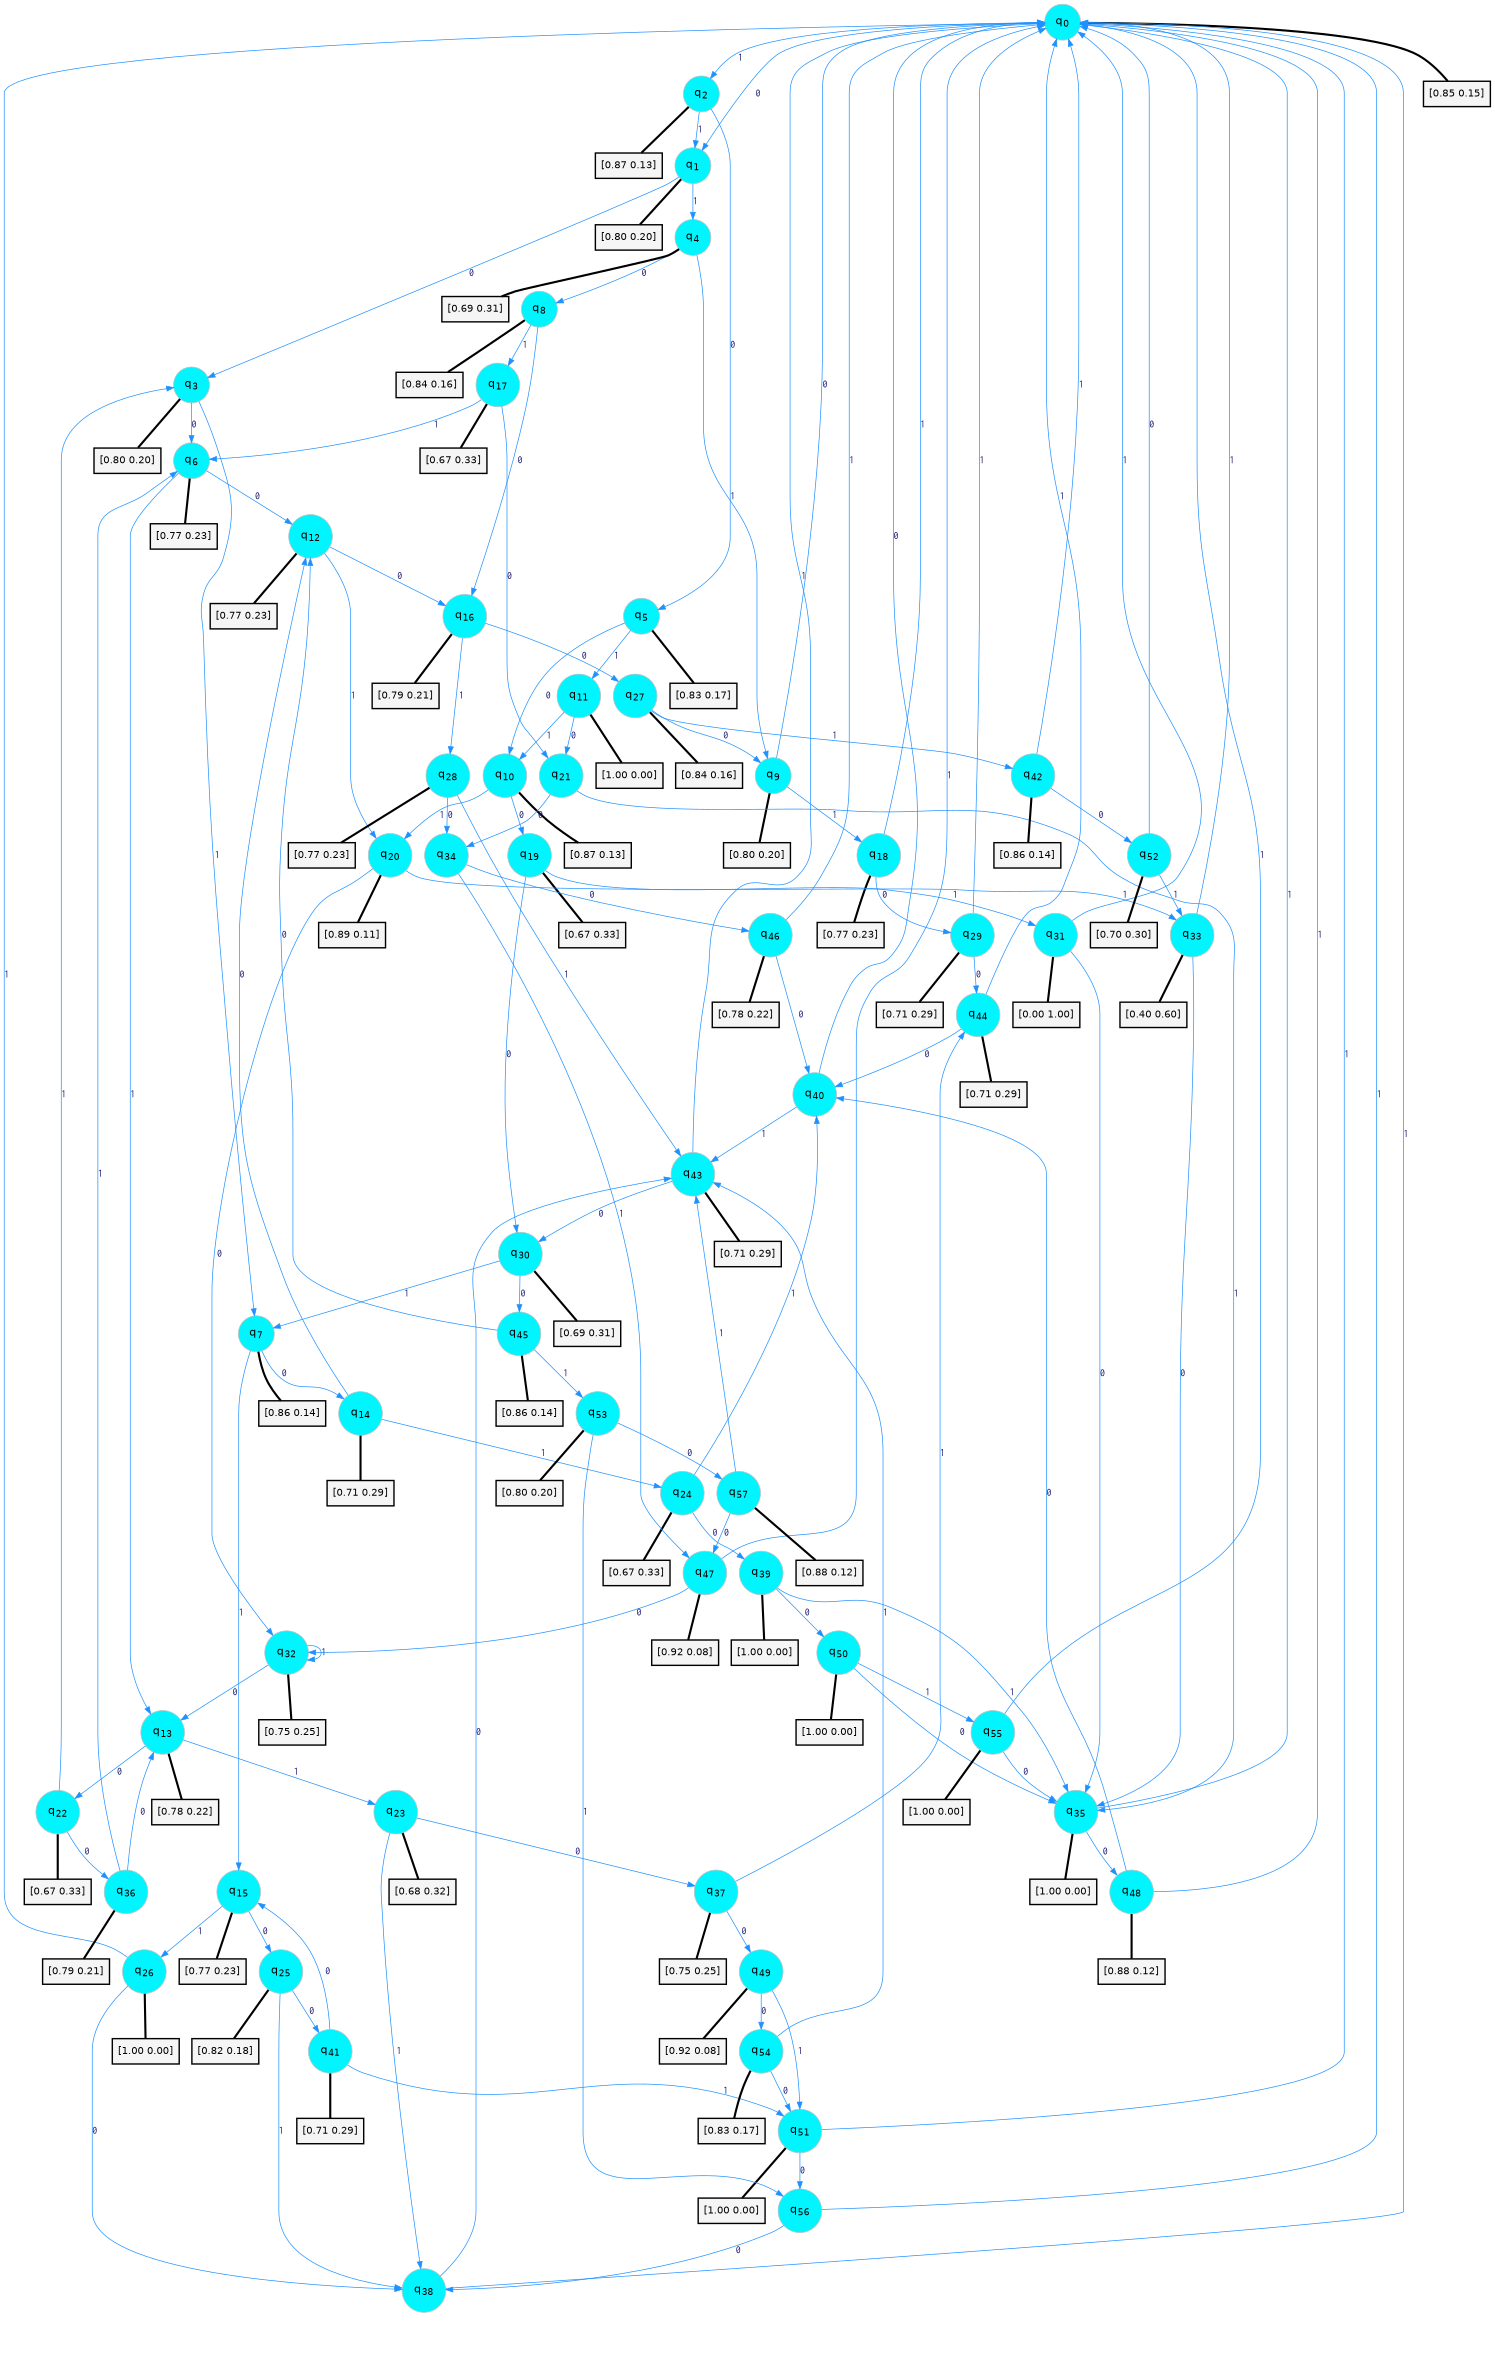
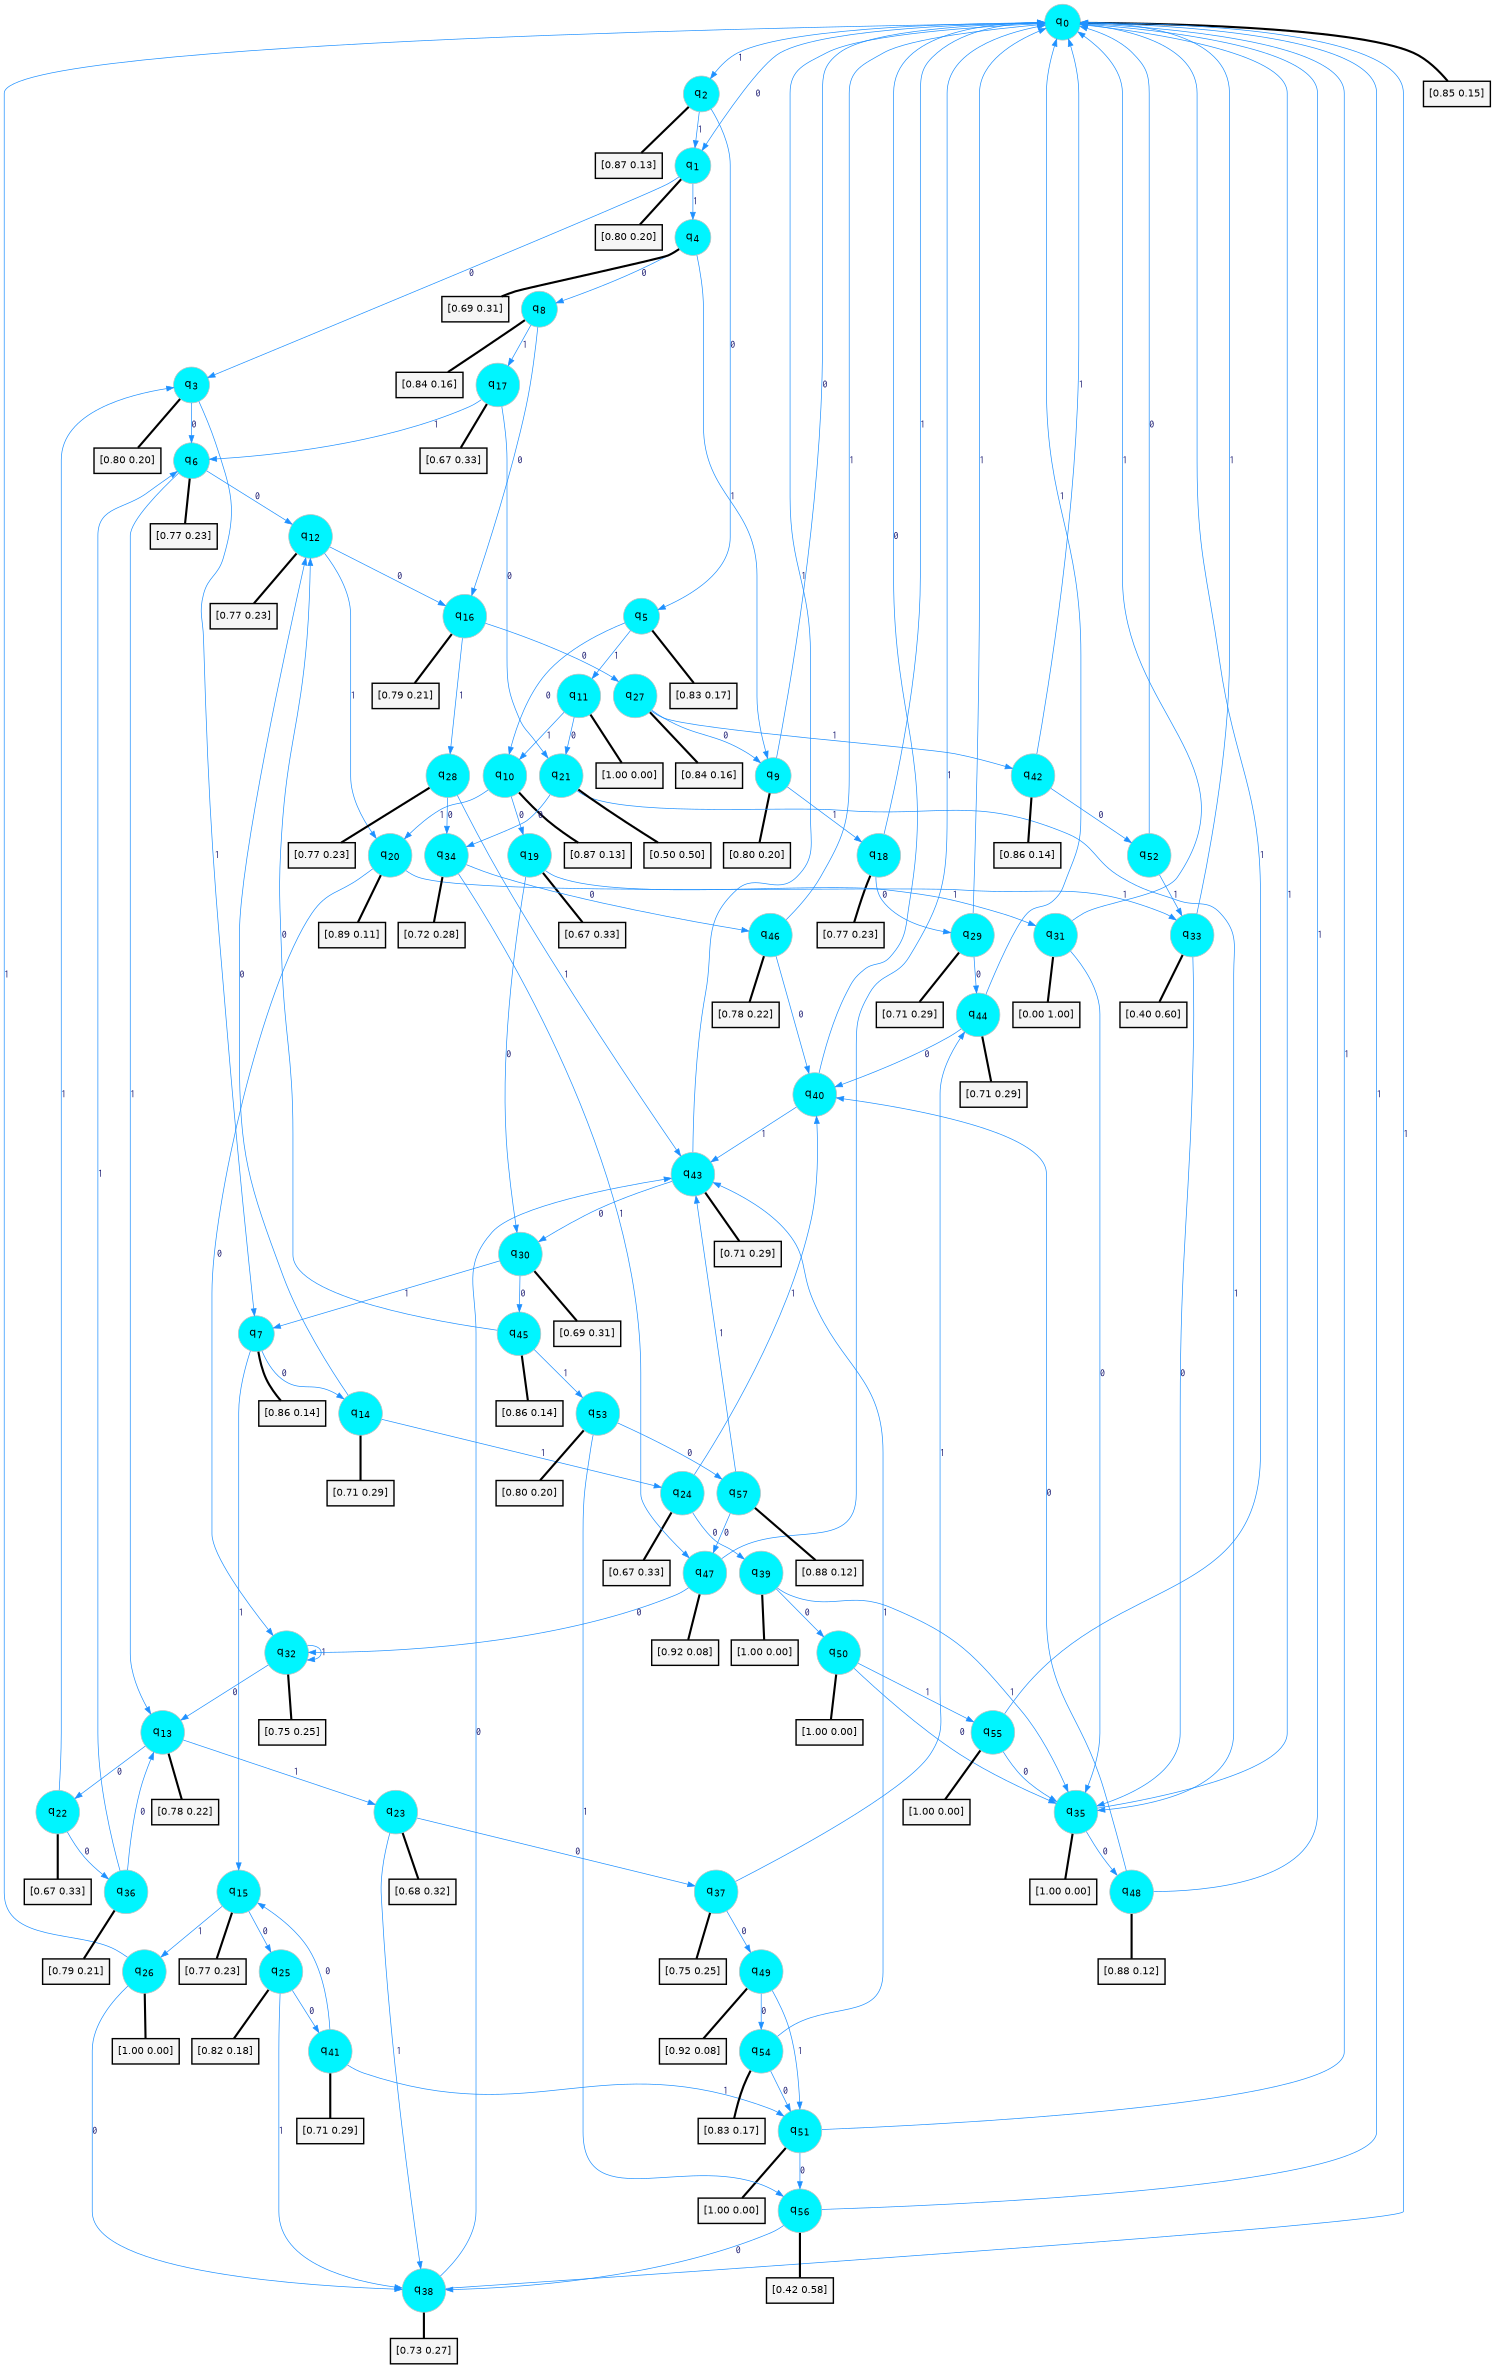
none -> (677, 855)
none -> (432, 935)
(1124, 935) -> none
none -> (800, 2291)
none -> (424, 2351)
